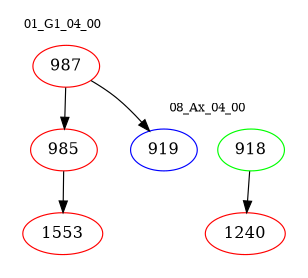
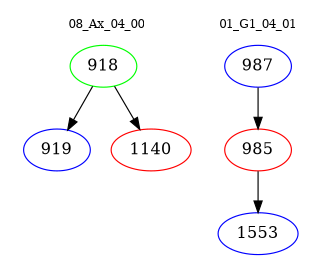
(63, 25) -> (258, 25)
(66, 66) -> (258, 66)
(128, 108) -> (83, 103)
(63, 234) -> (258, 234)
(245, 234) -> (151, 150)
